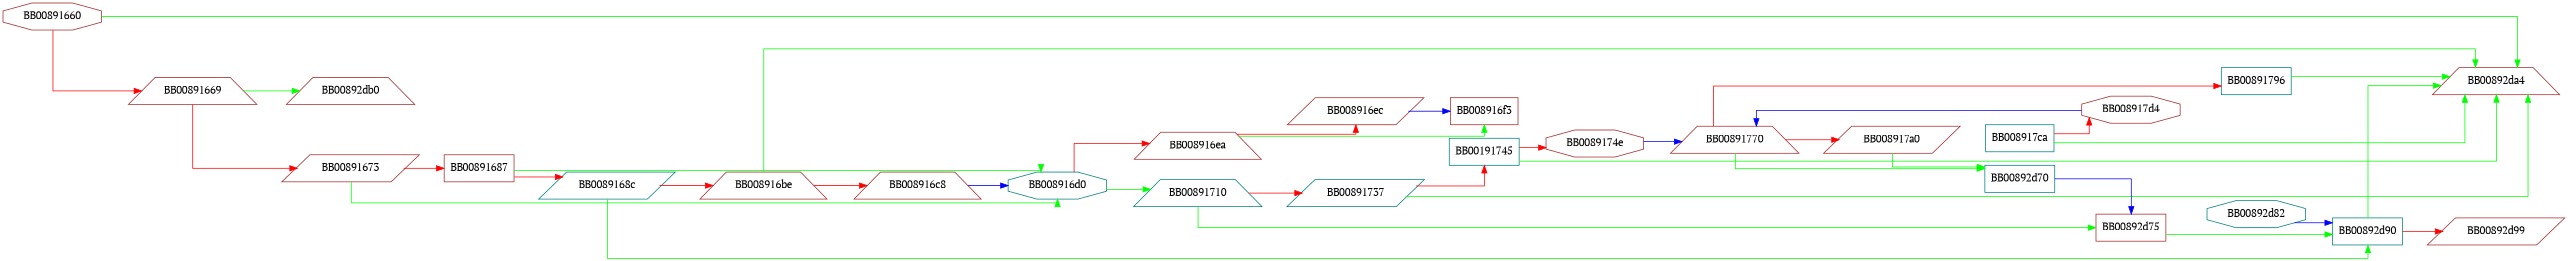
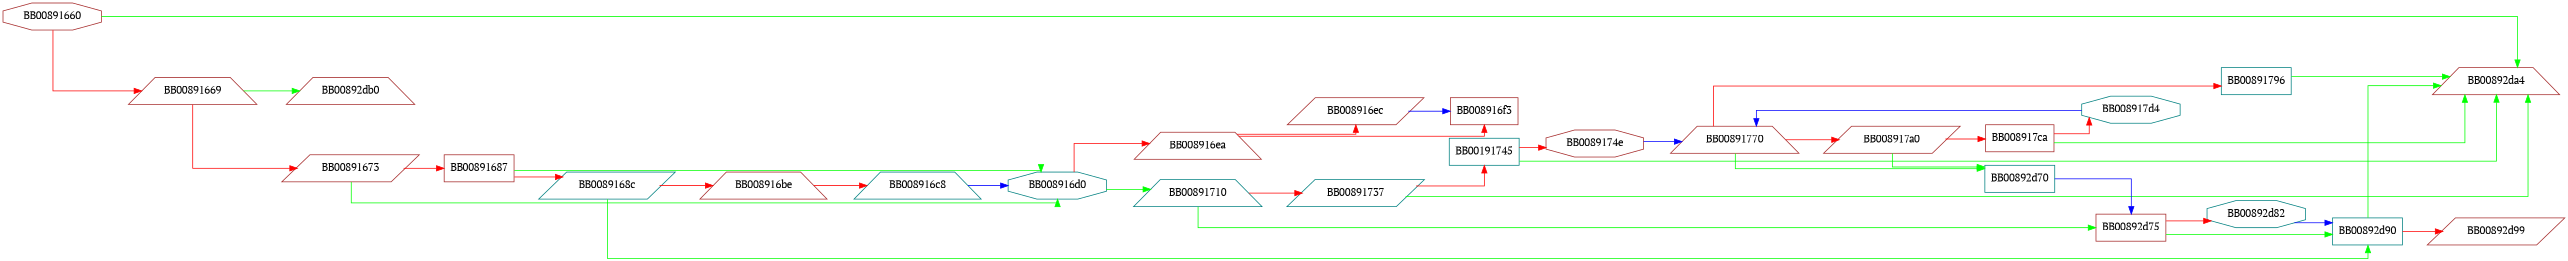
(1564, 49) -> none
(2131, 110) -> (2131, 110)
(1364, 136) -> (1364, 136)
(2020, 138) -> (2020, 138)
none -> (1962, 139)
(918, 186) -> (918, 186)
none -> (2185, 221)
